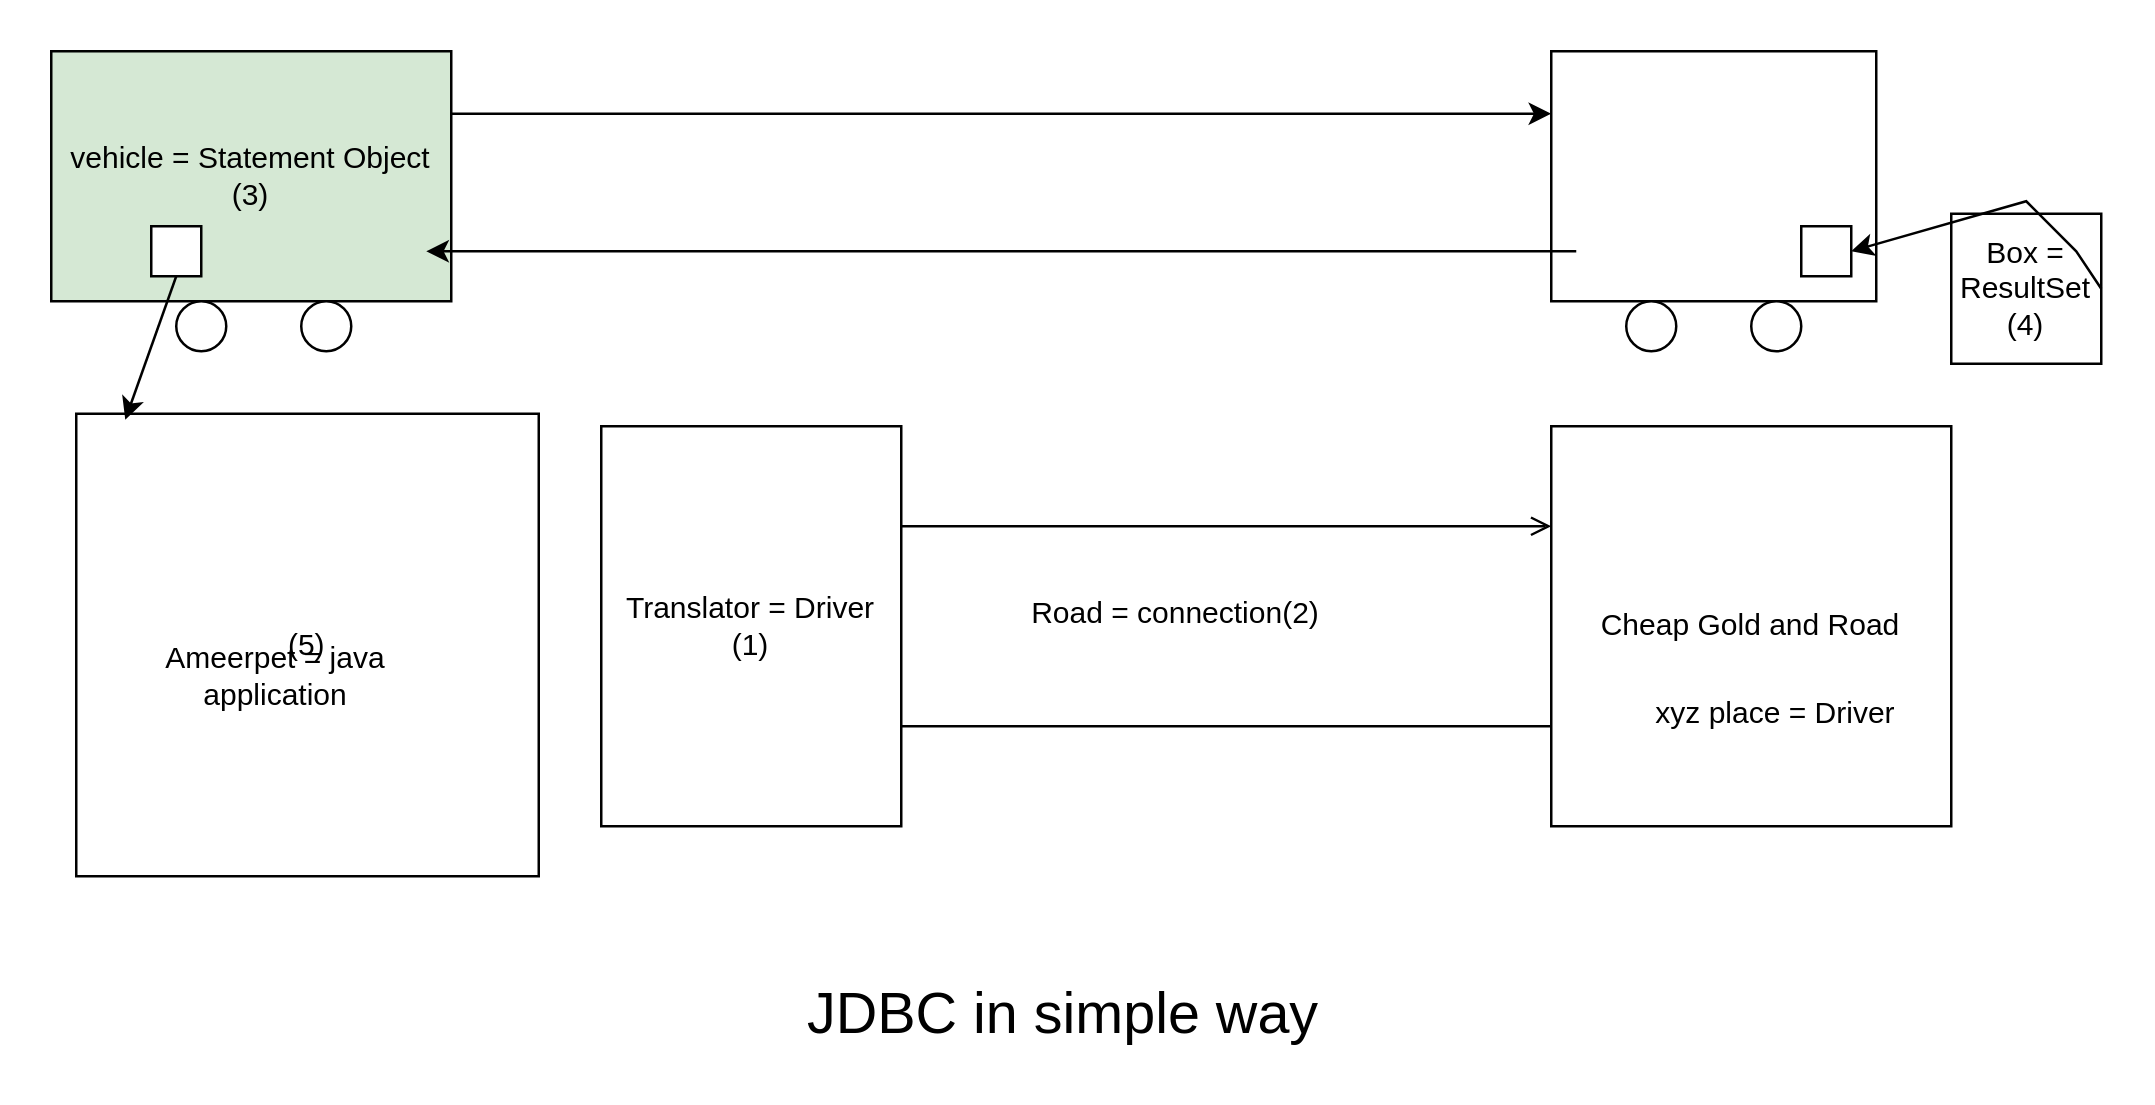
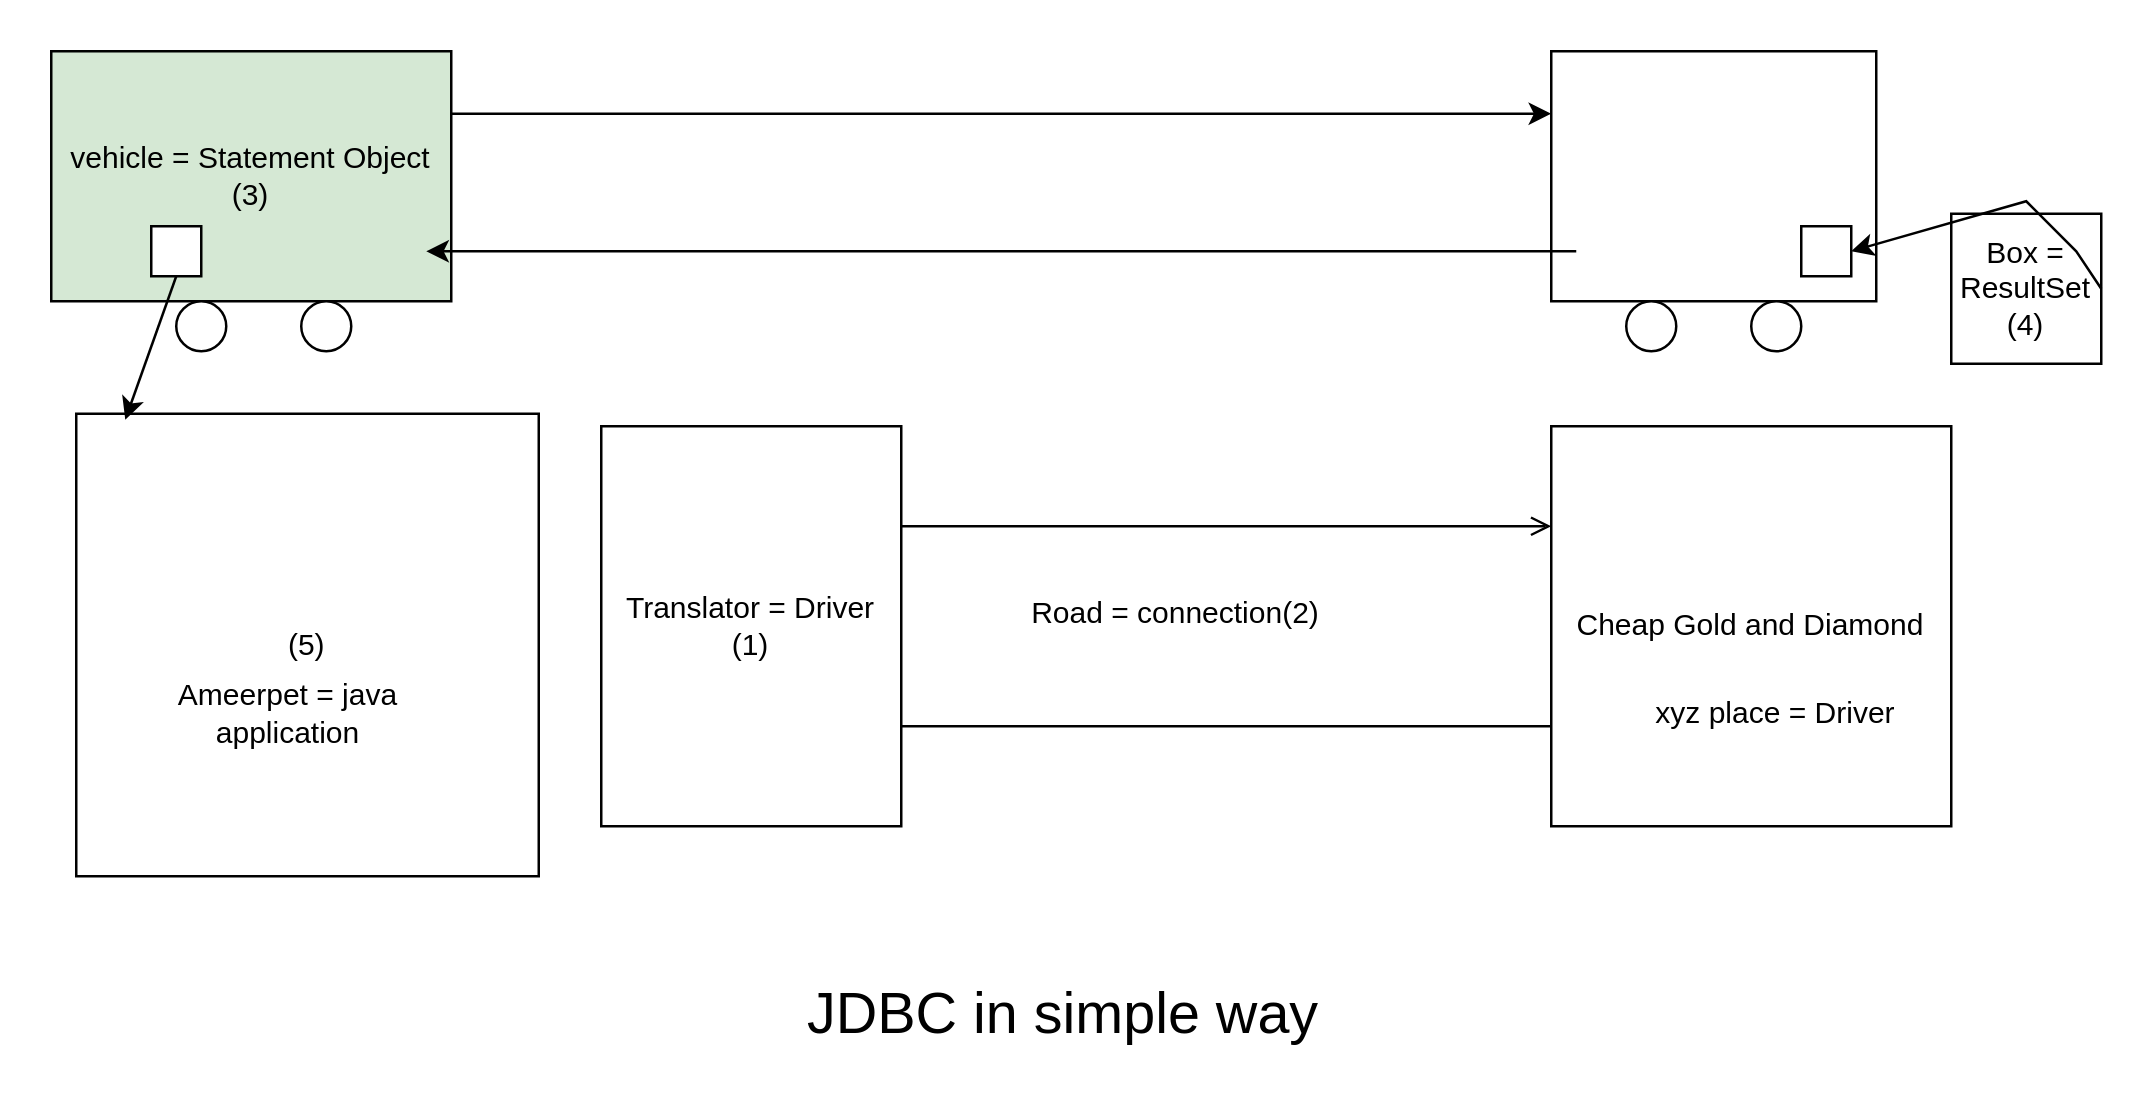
(1751, 626) -> (1751, 626)
(276, 676) -> (289, 714)
